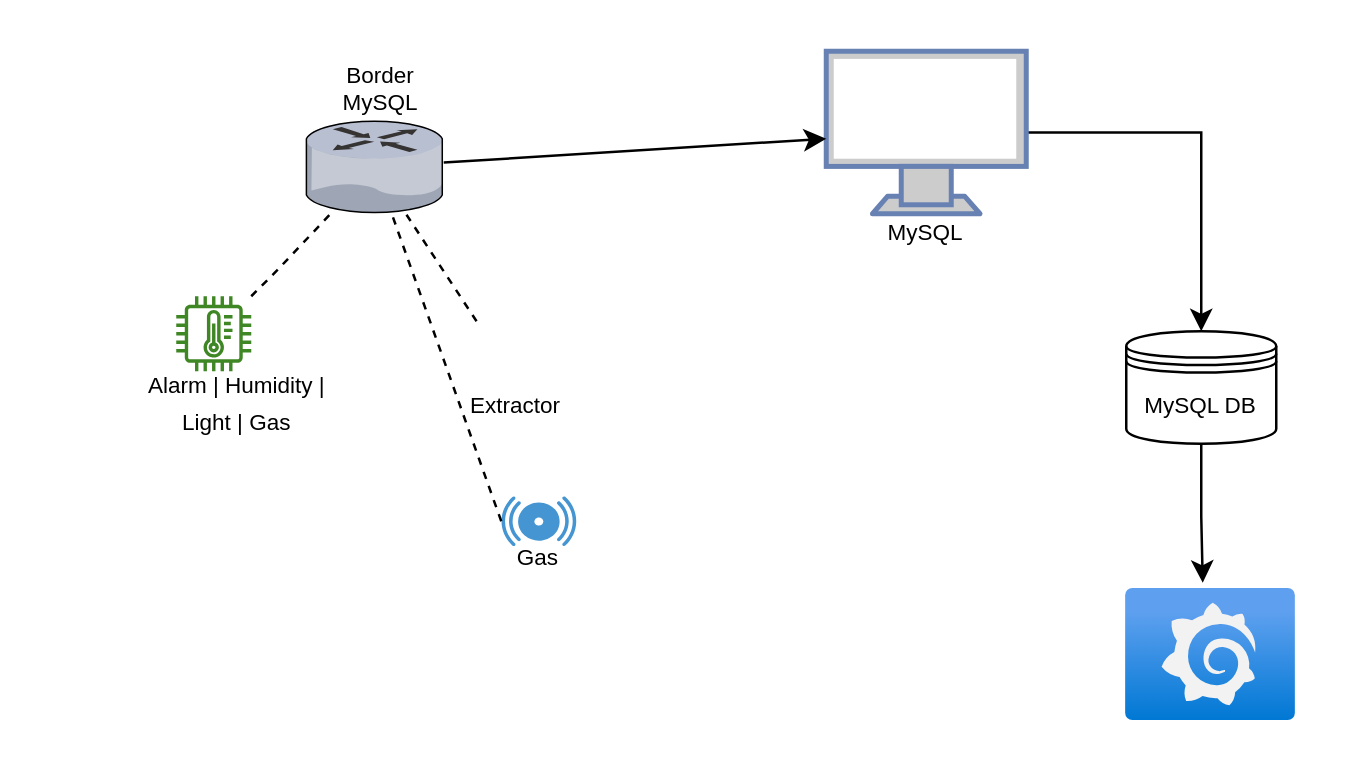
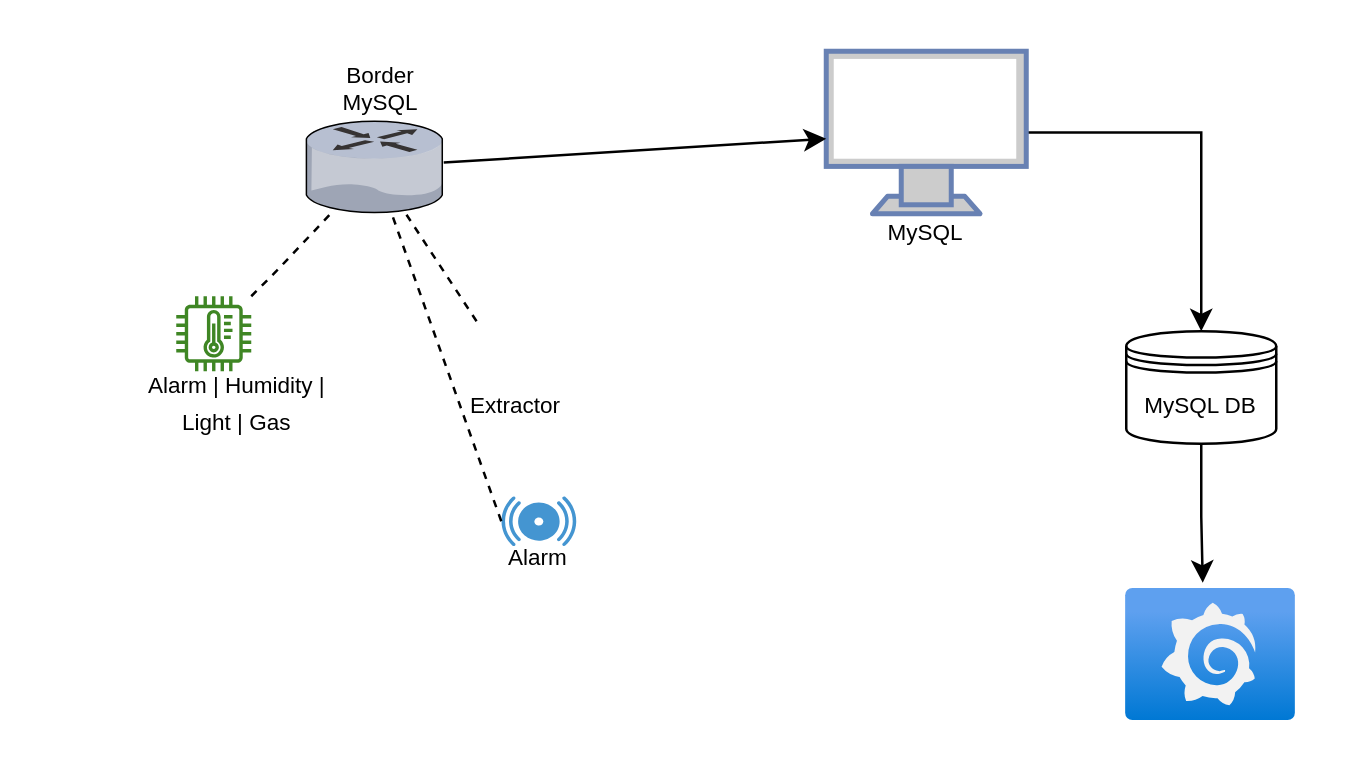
(539, 559) -> (539, 559)
